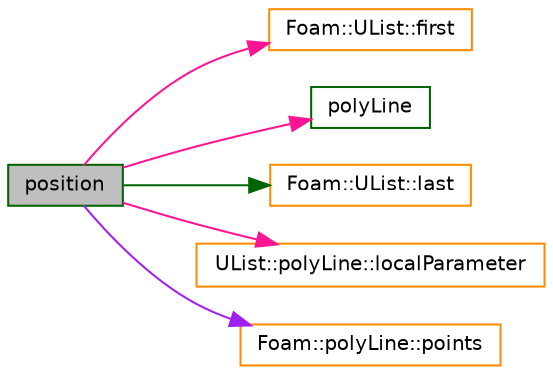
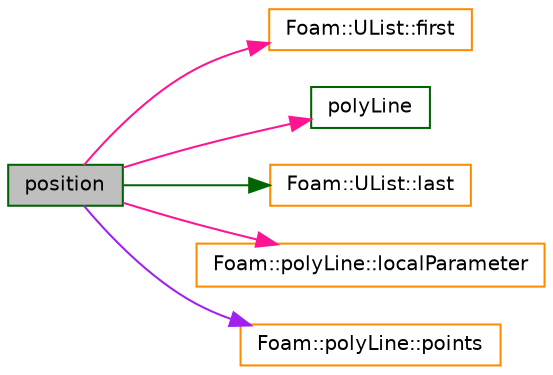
(371, 265) -> (371, 265)
